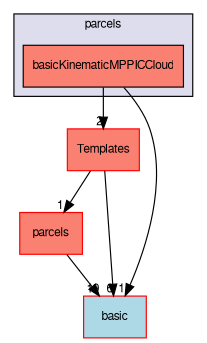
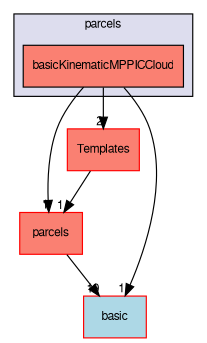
none -> (54, 140)
(109, 227) -> none
